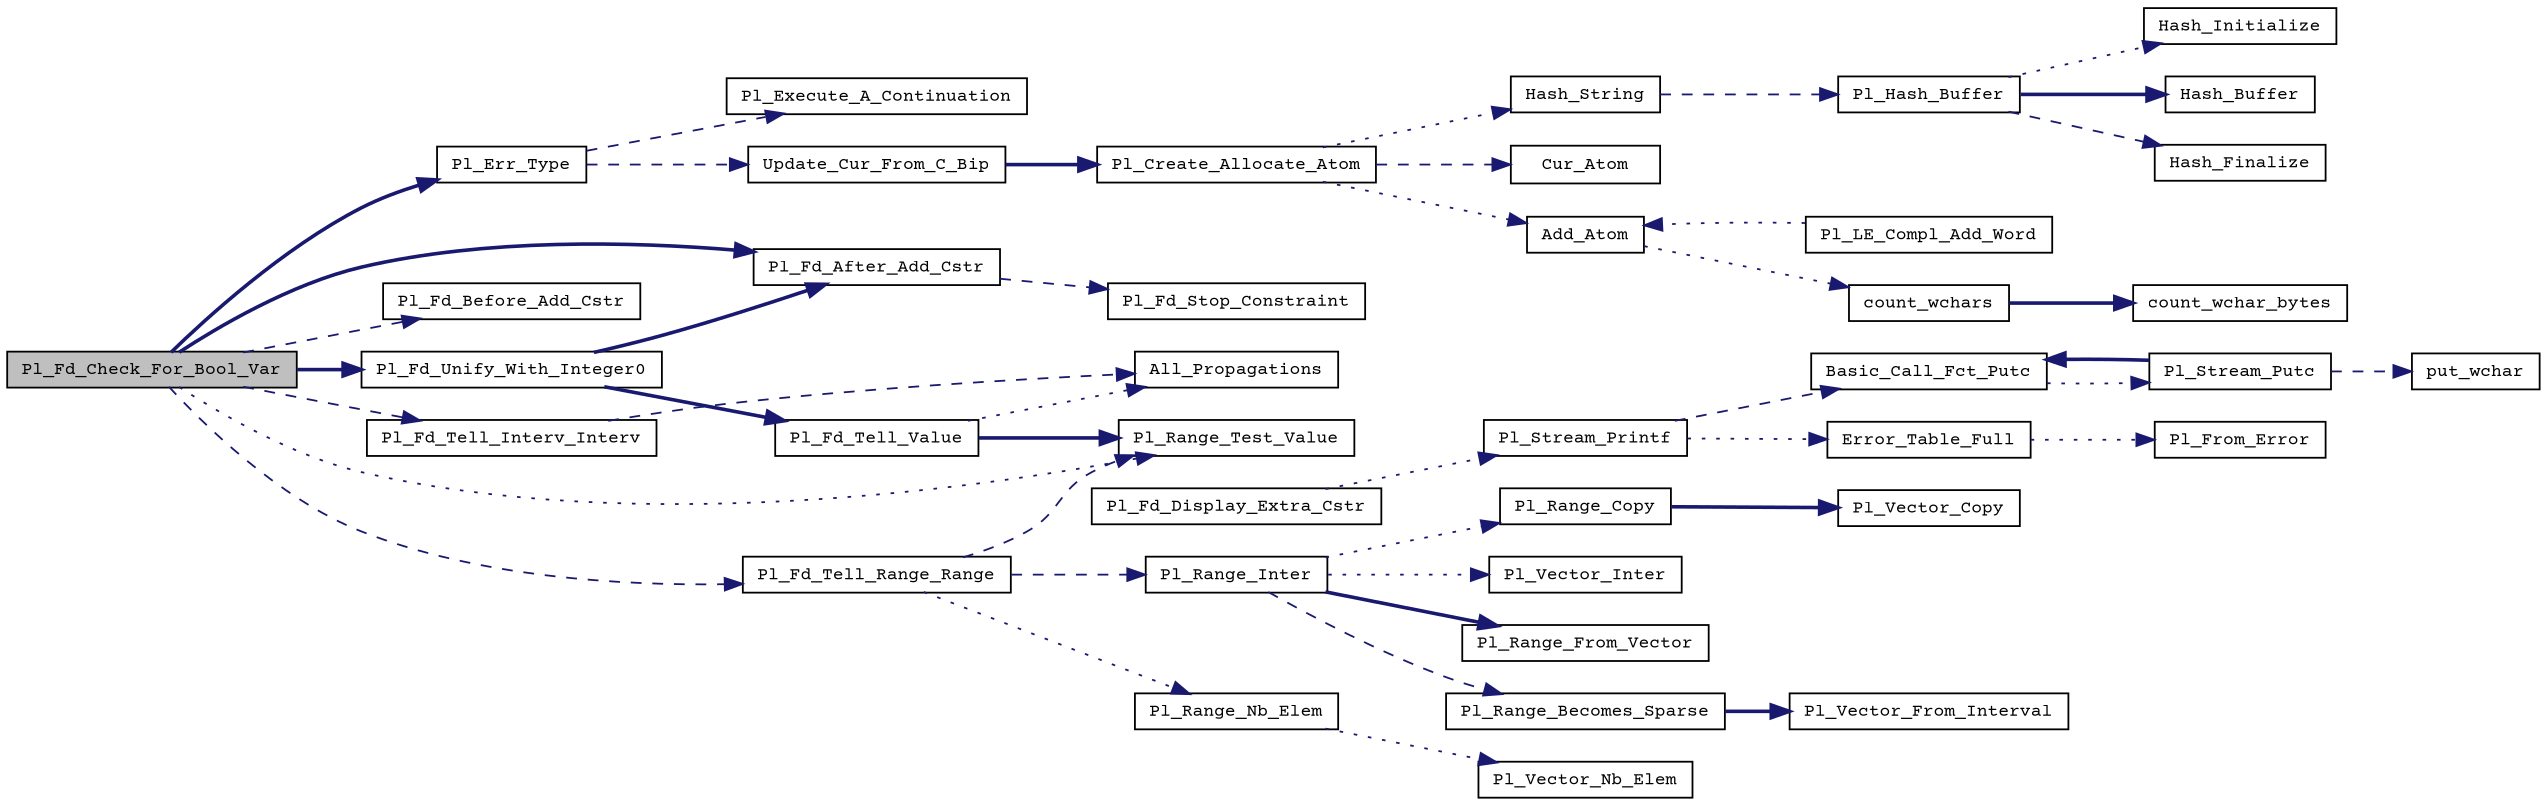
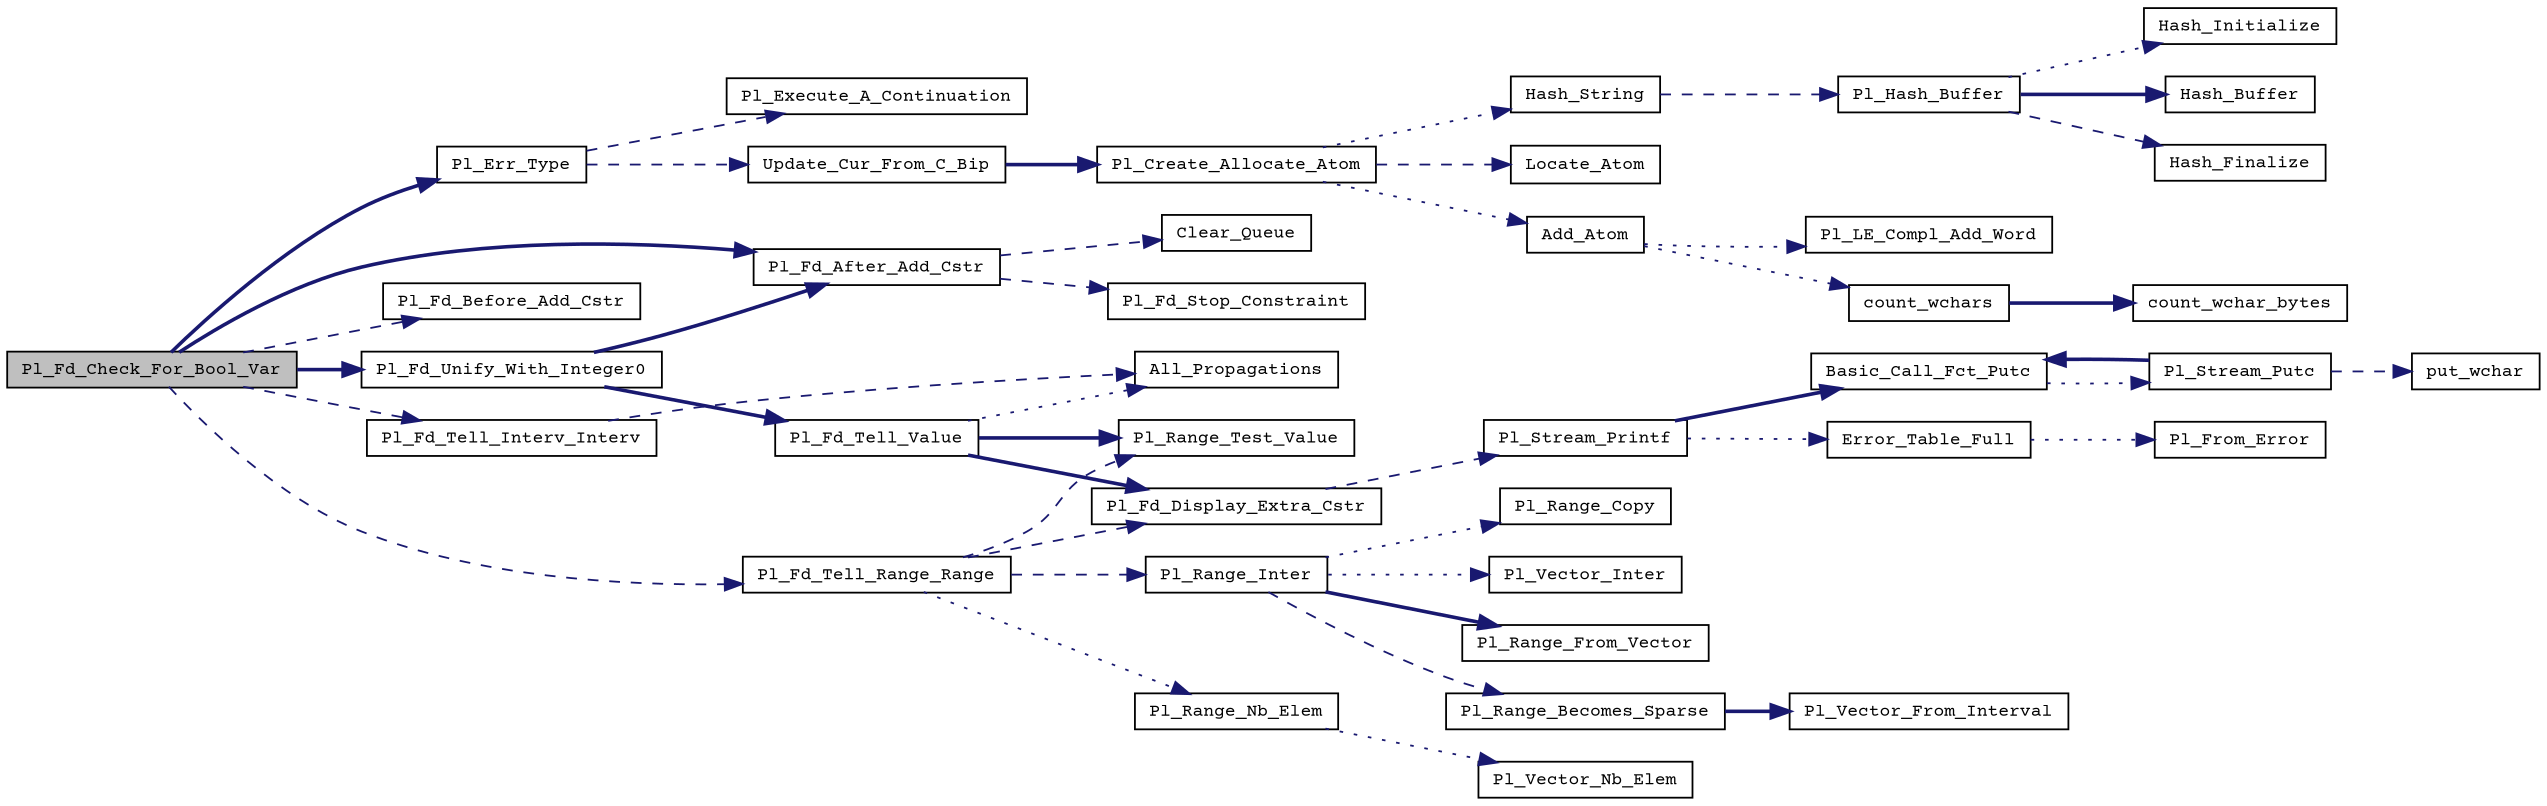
(1585, 165) -> (1585, 165)
(1734, 223) -> (1716, 247)
none -> (1237, 233)
(1748, 406) -> (1748, 406)
none -> (1048, 470)
(1402, 474) -> (1402, 474)
(648, 503) -> none
(1929, 508) -> none
none -> (1048, 542)
